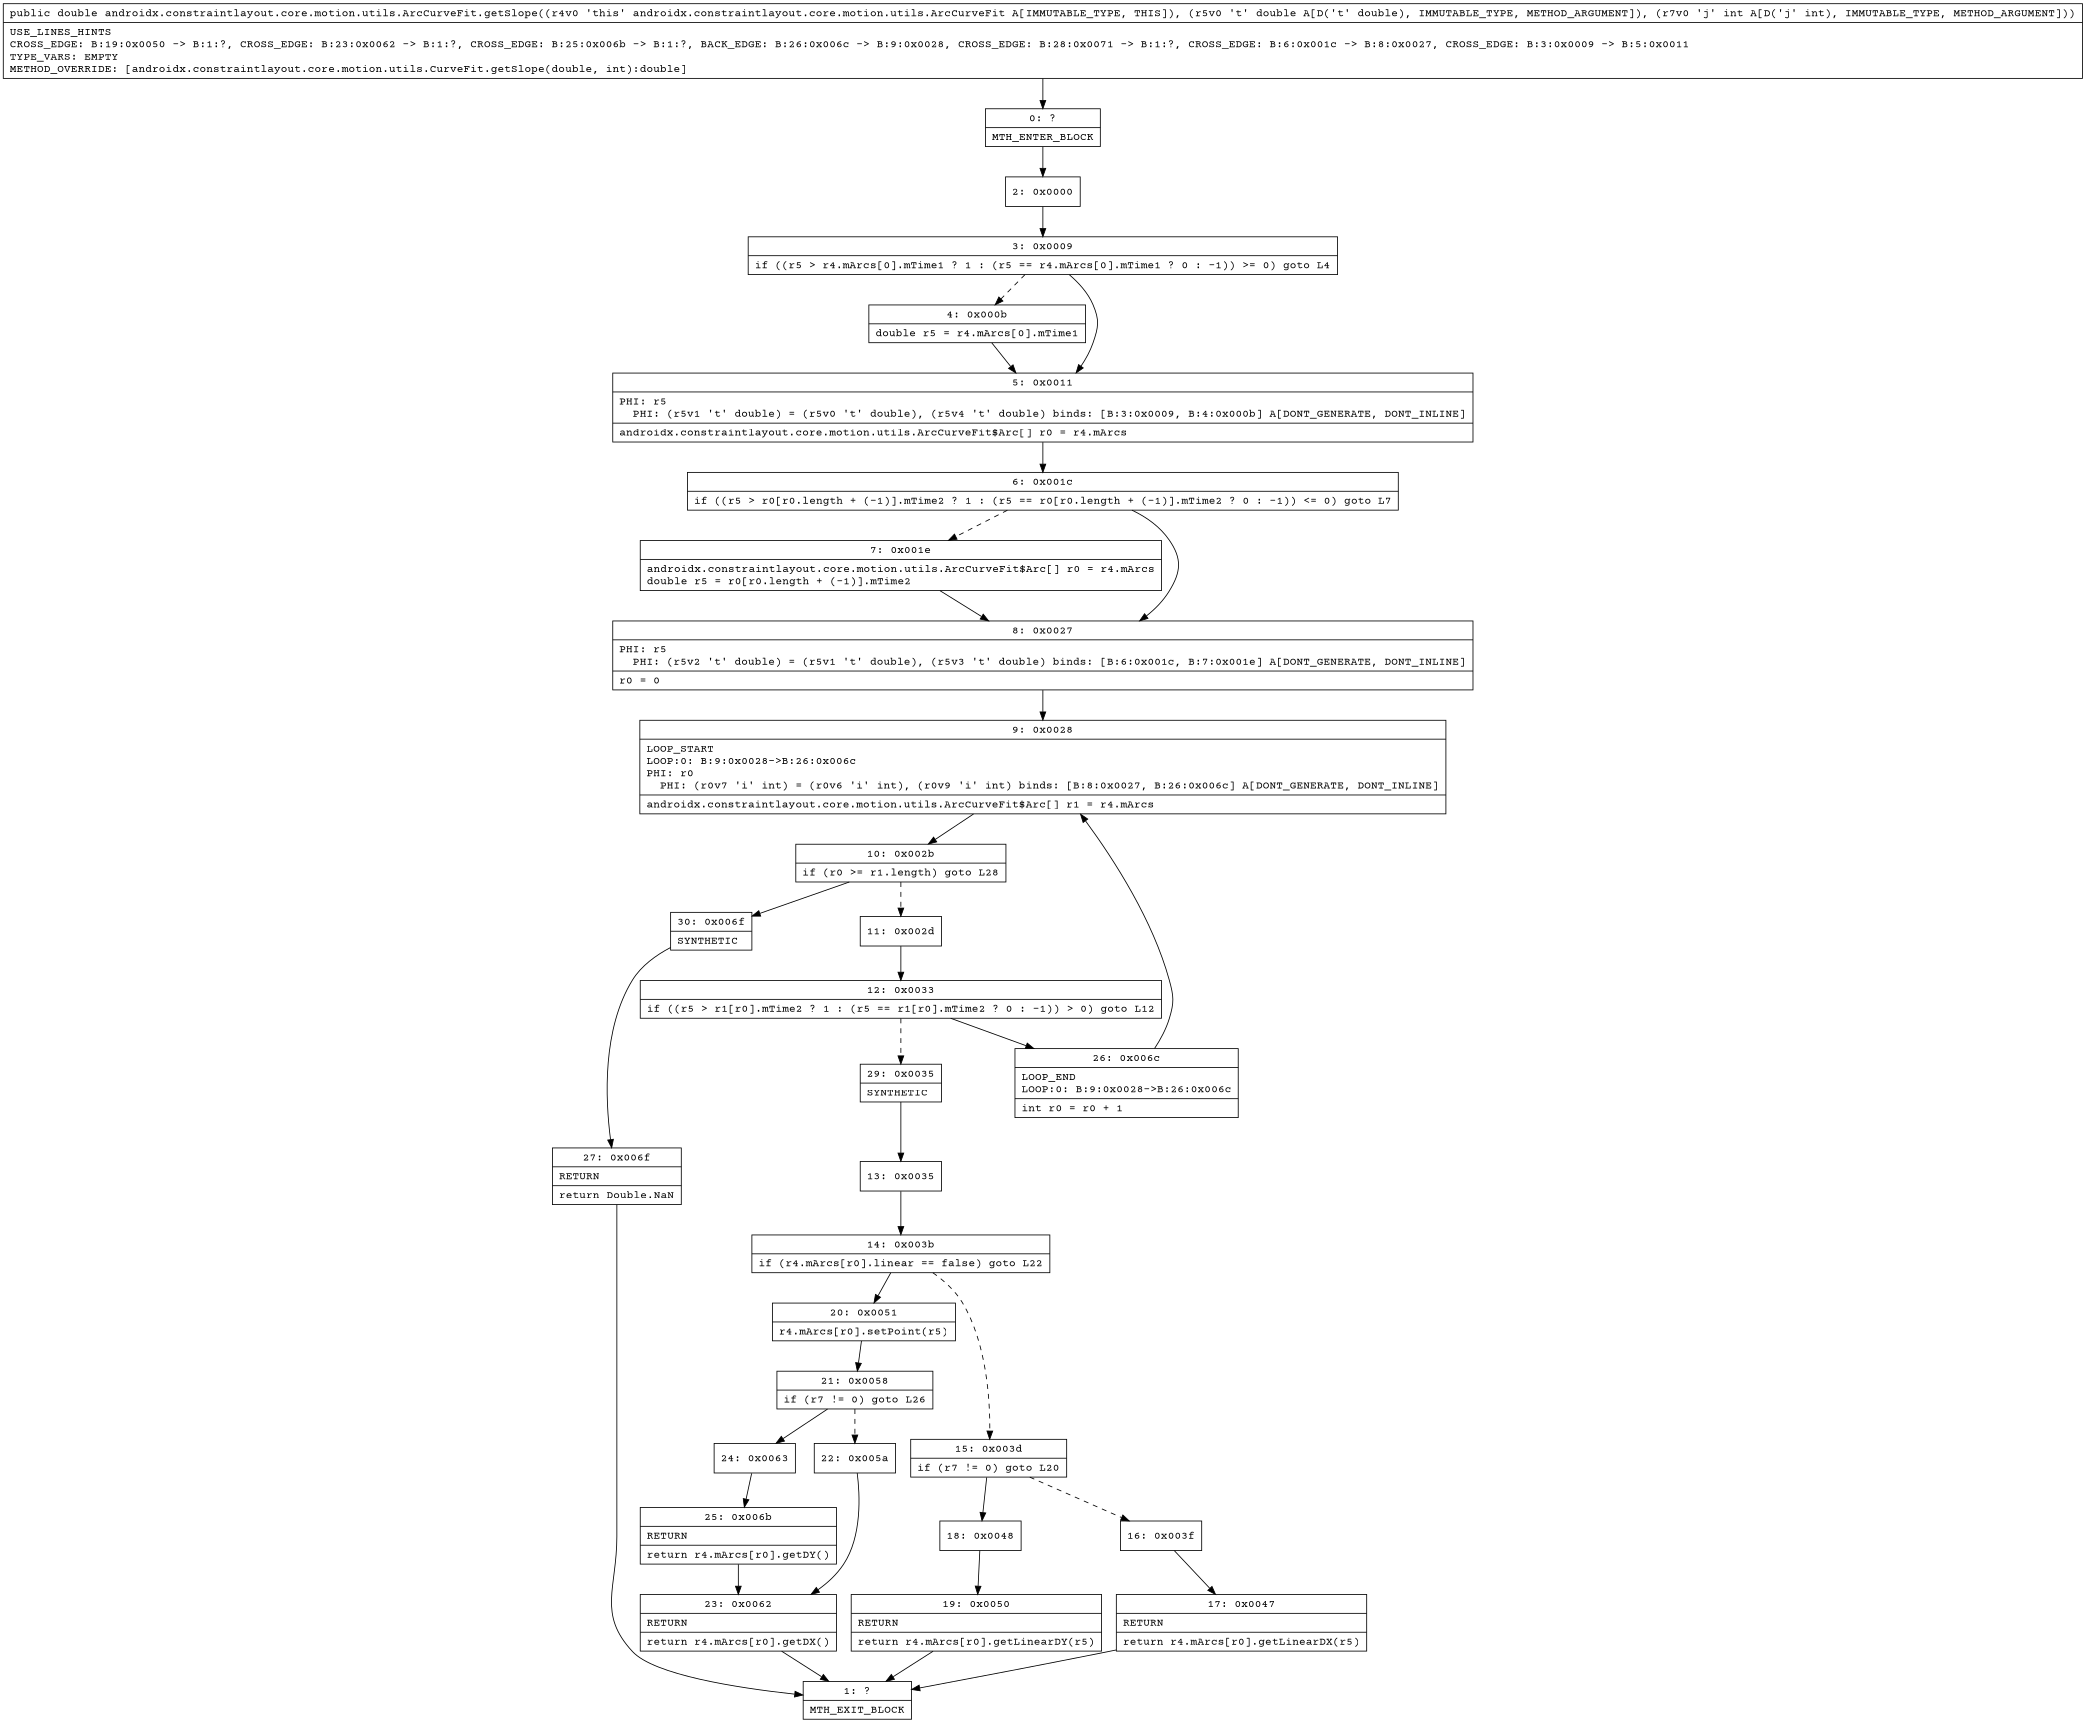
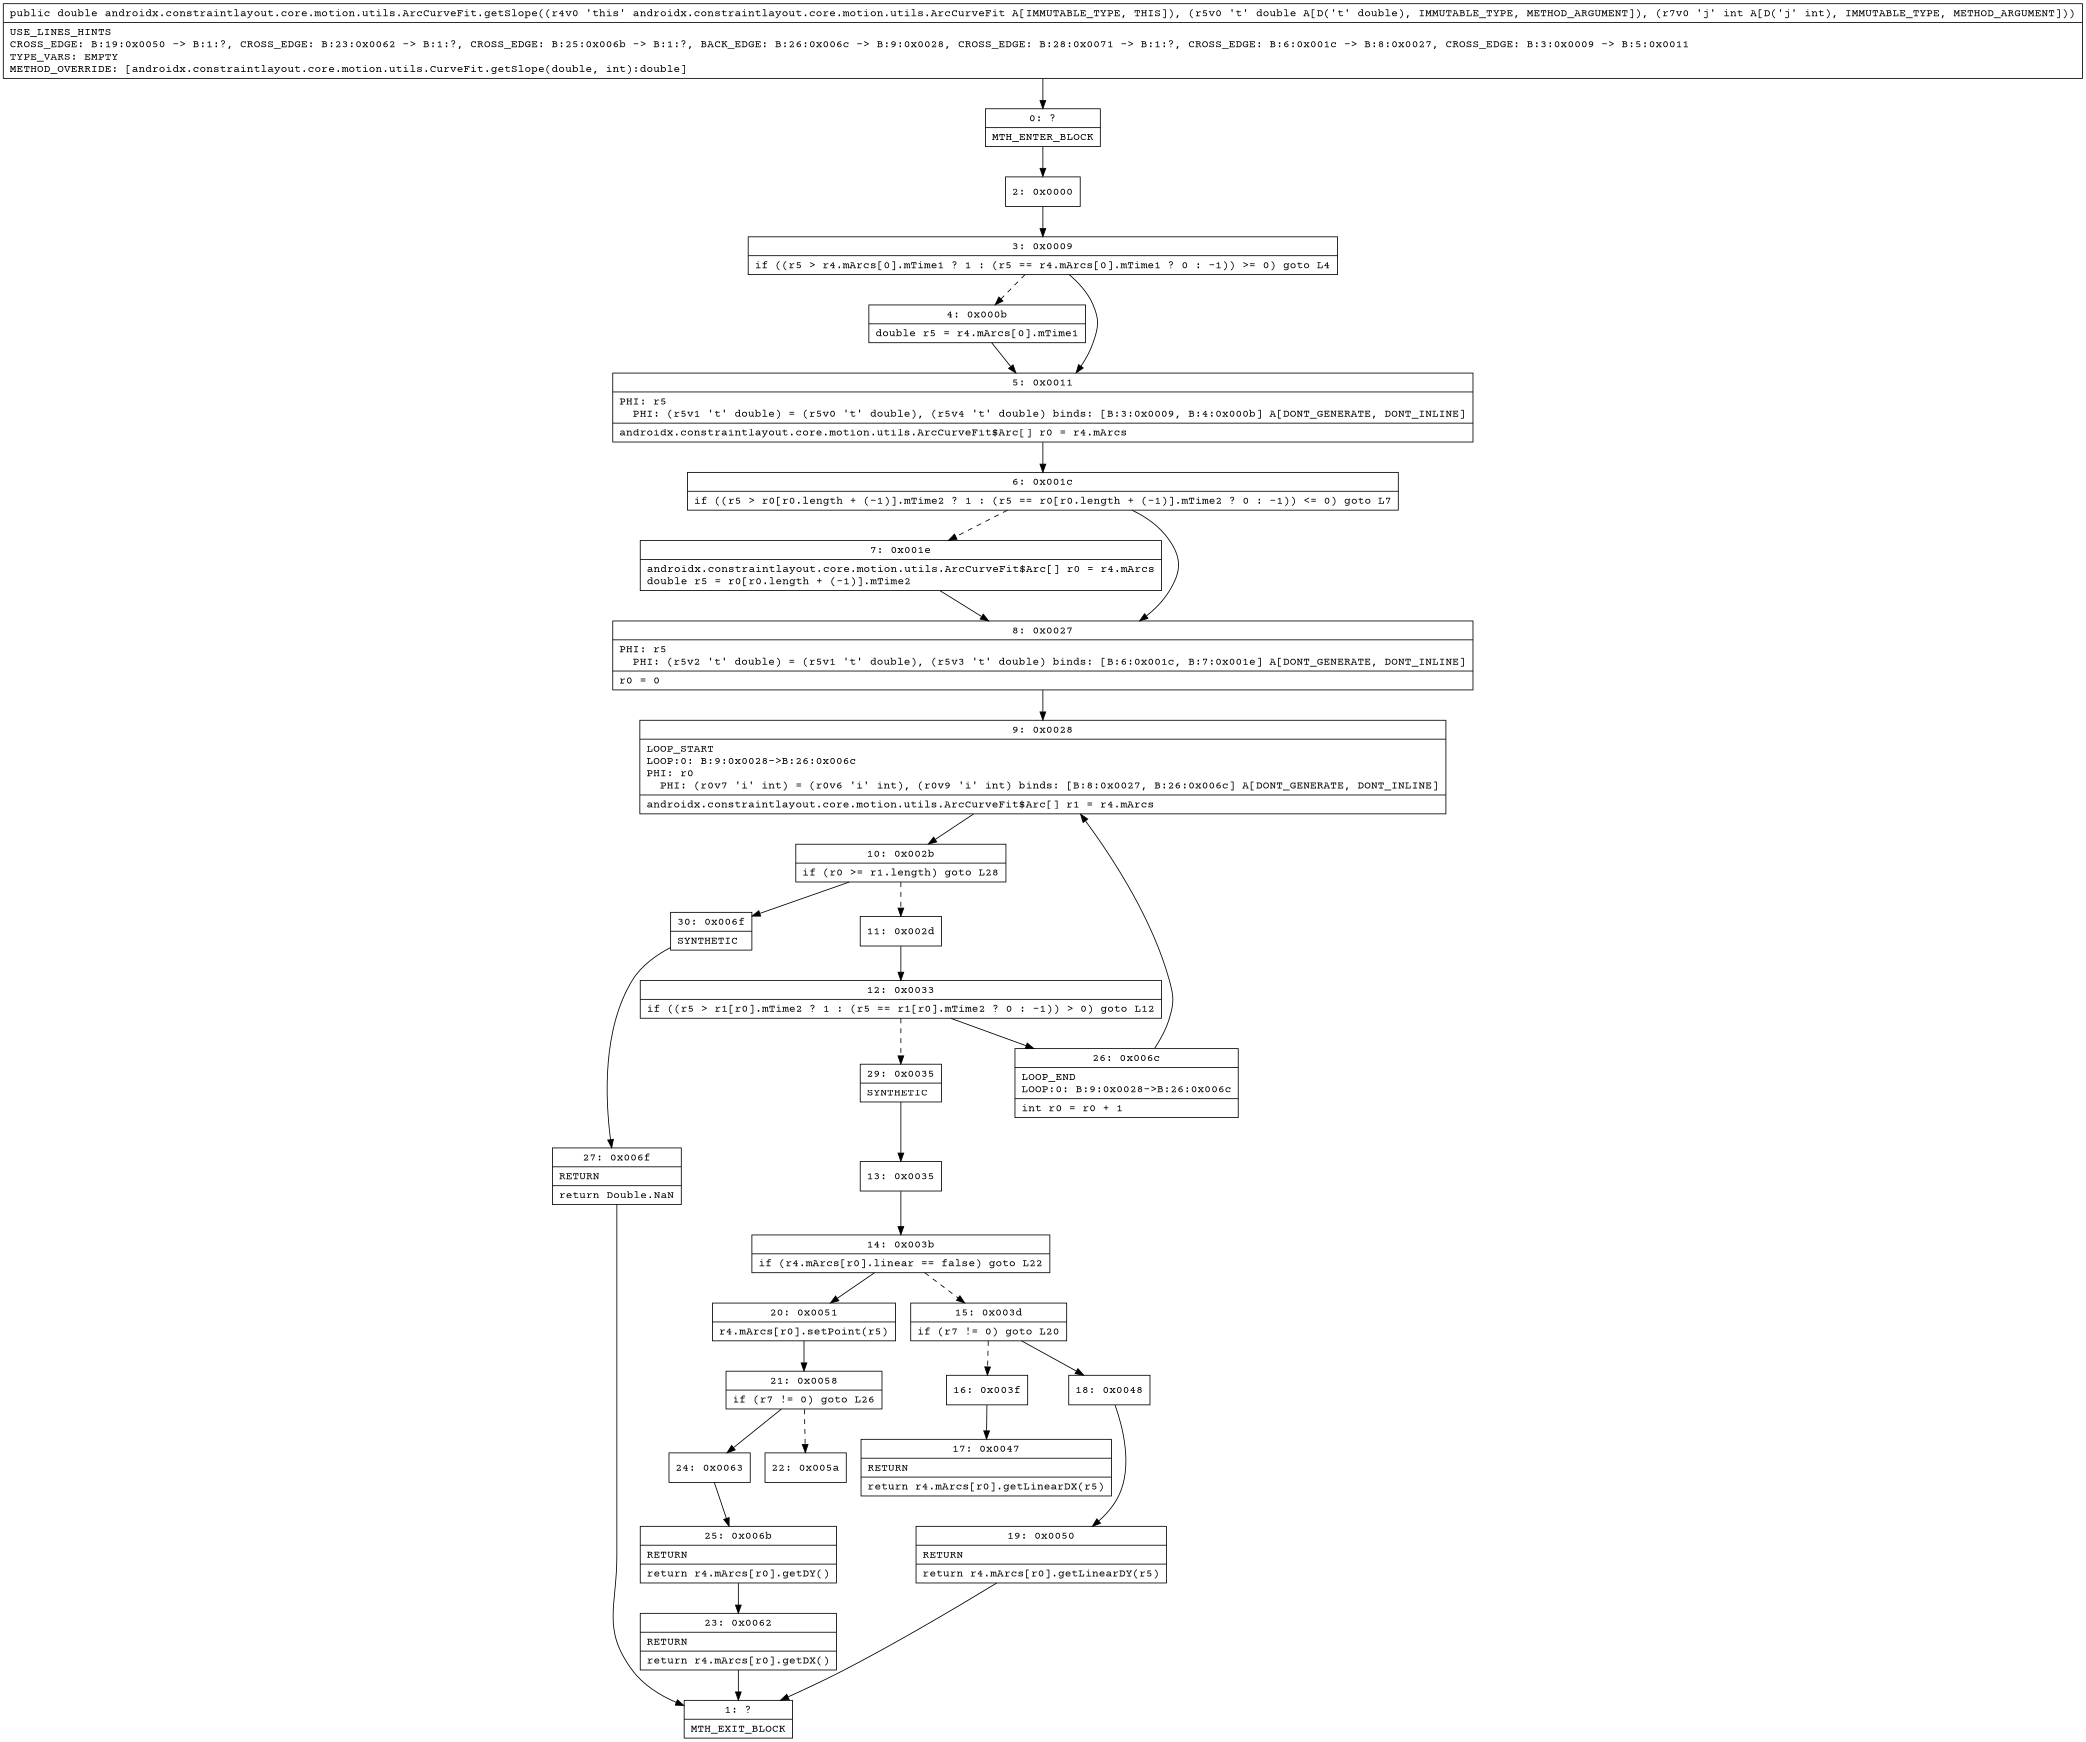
(855, 1538) -> none
(1018, 1669) -> none
